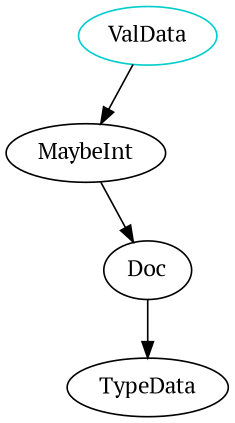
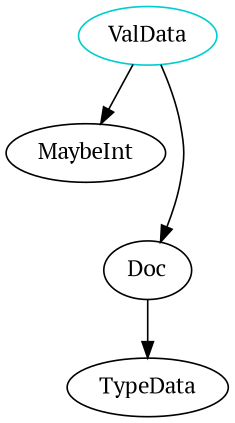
(113, 205) -> (183, 145)
